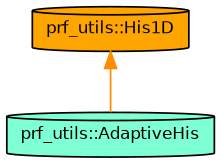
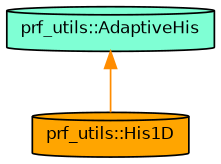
(111, 91) -> (111, 91)
